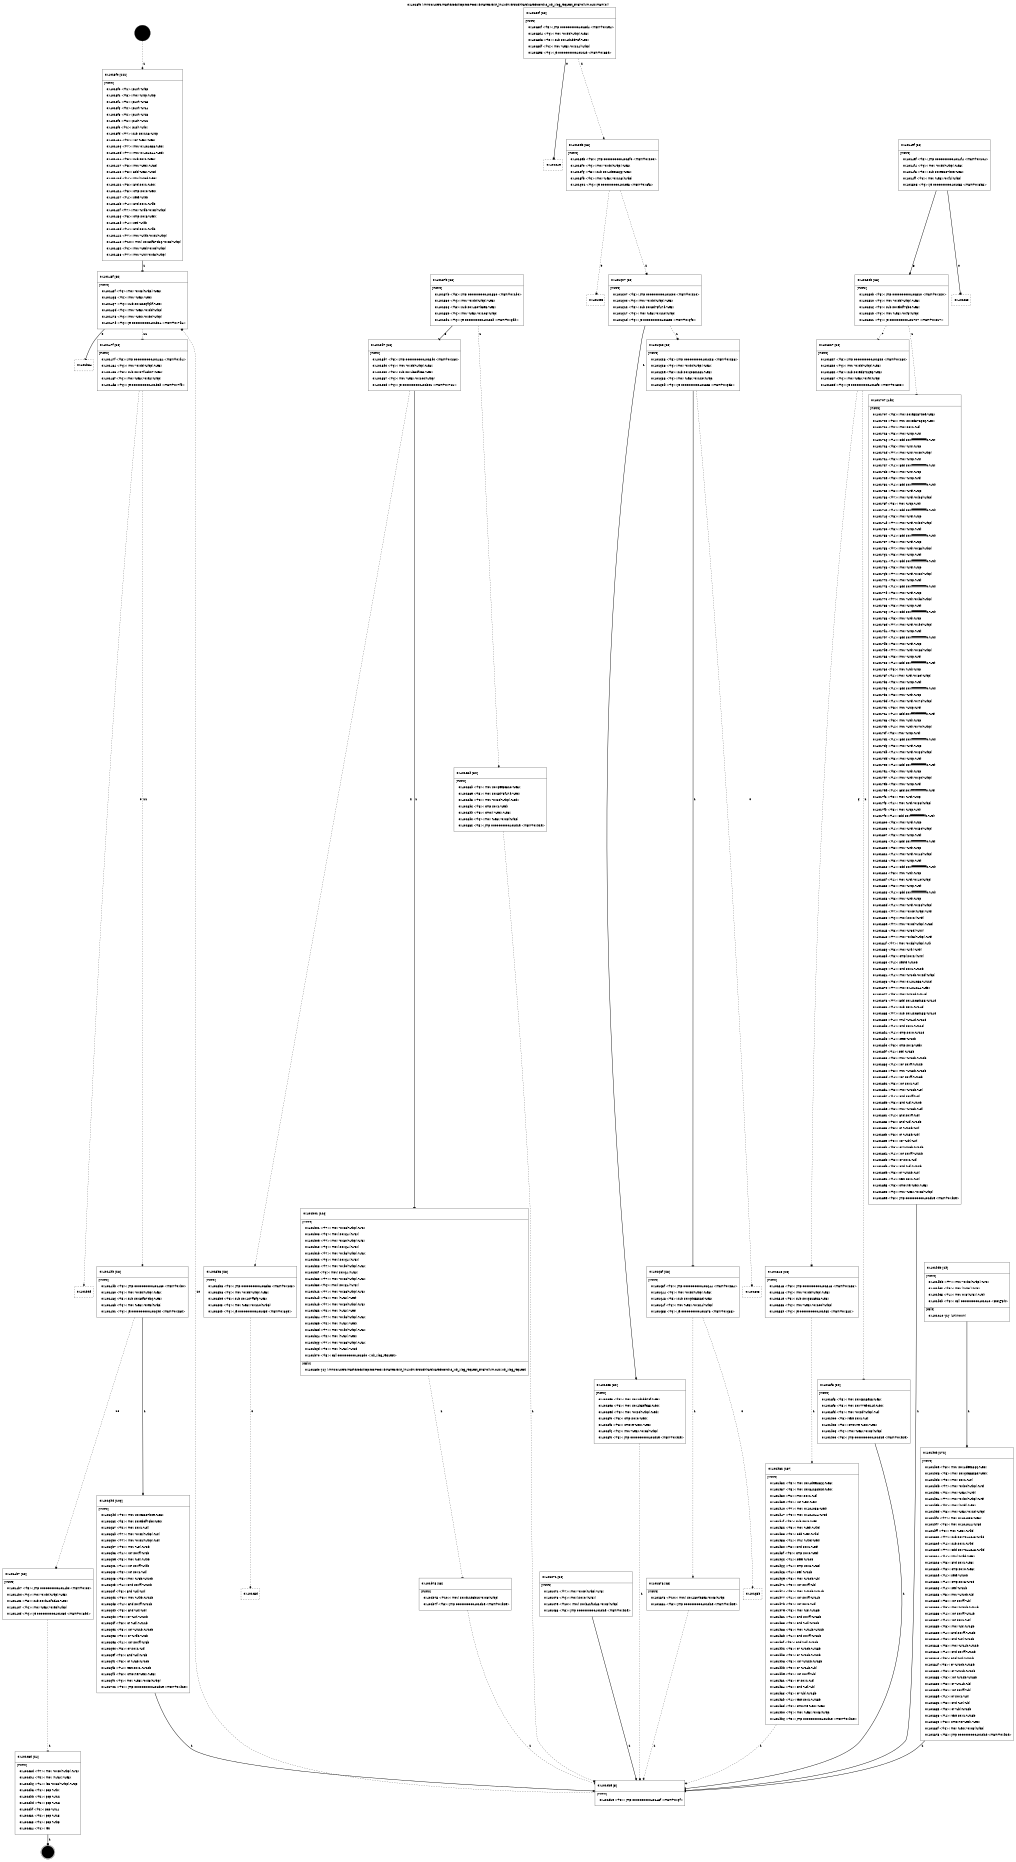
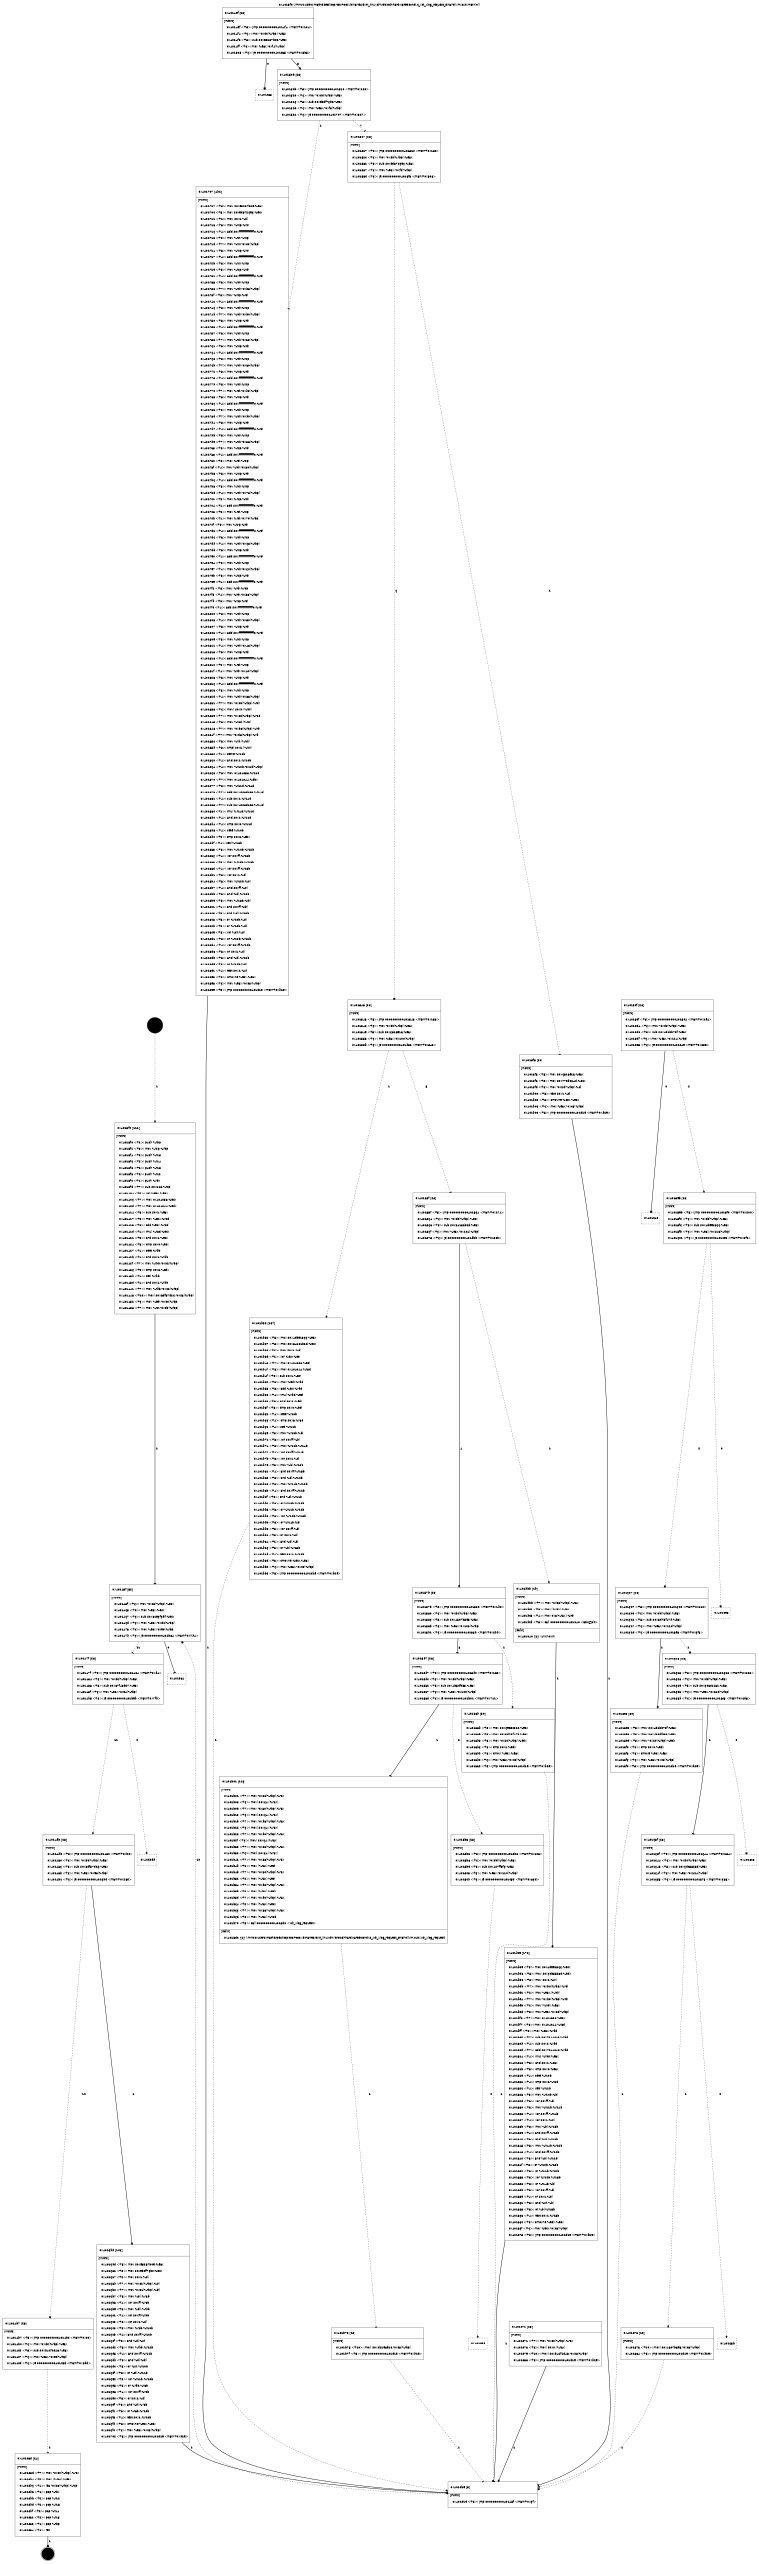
none -> (459, 1218)
